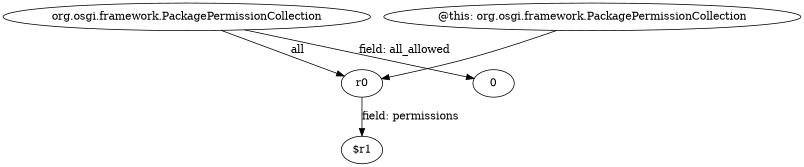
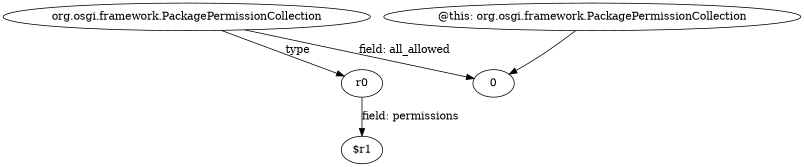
(298, 50) -> (298, 50)
(474, 57) -> (547, 52)
